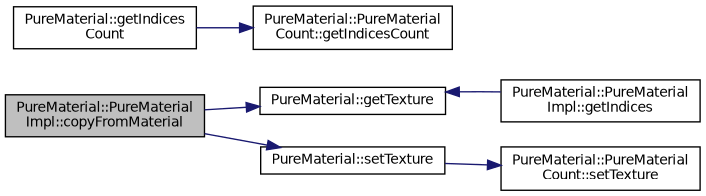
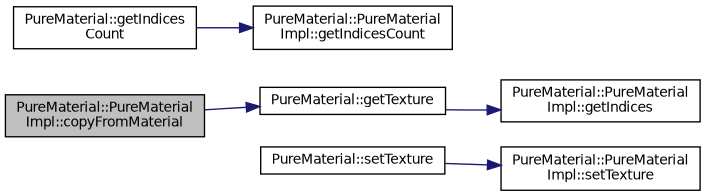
(353, 28) -> (353, 28)
(480, 92) -> (466, 110)
(236, 139) -> none
(601, 169) -> (601, 169)
